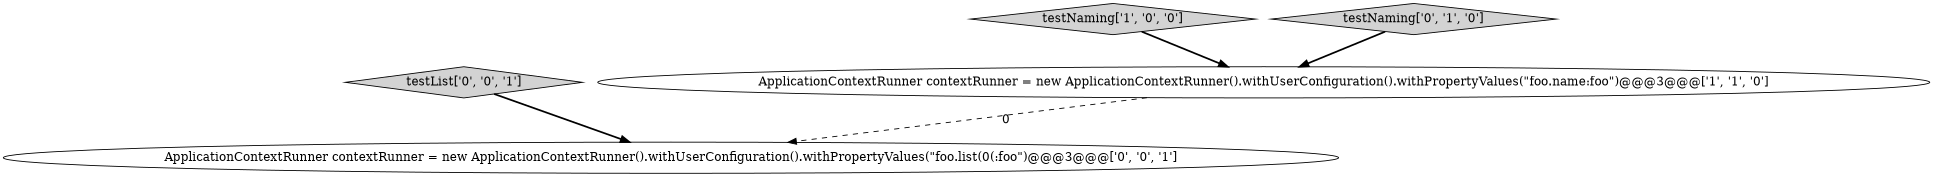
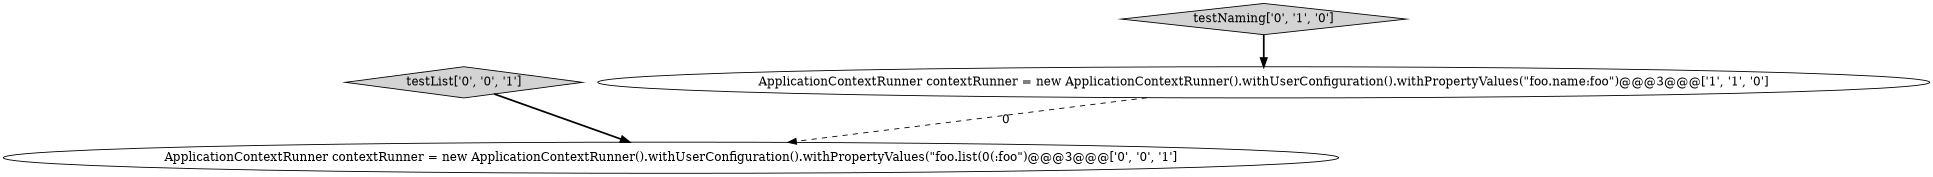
(1113, 19) -> none
